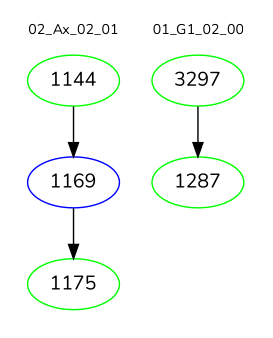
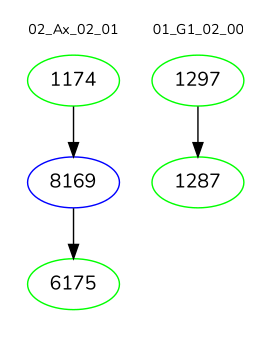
(74, 81) -> (74, 81)
(198, 81) -> (198, 81)
(74, 182) -> (74, 182)
(74, 284) -> (74, 284)
